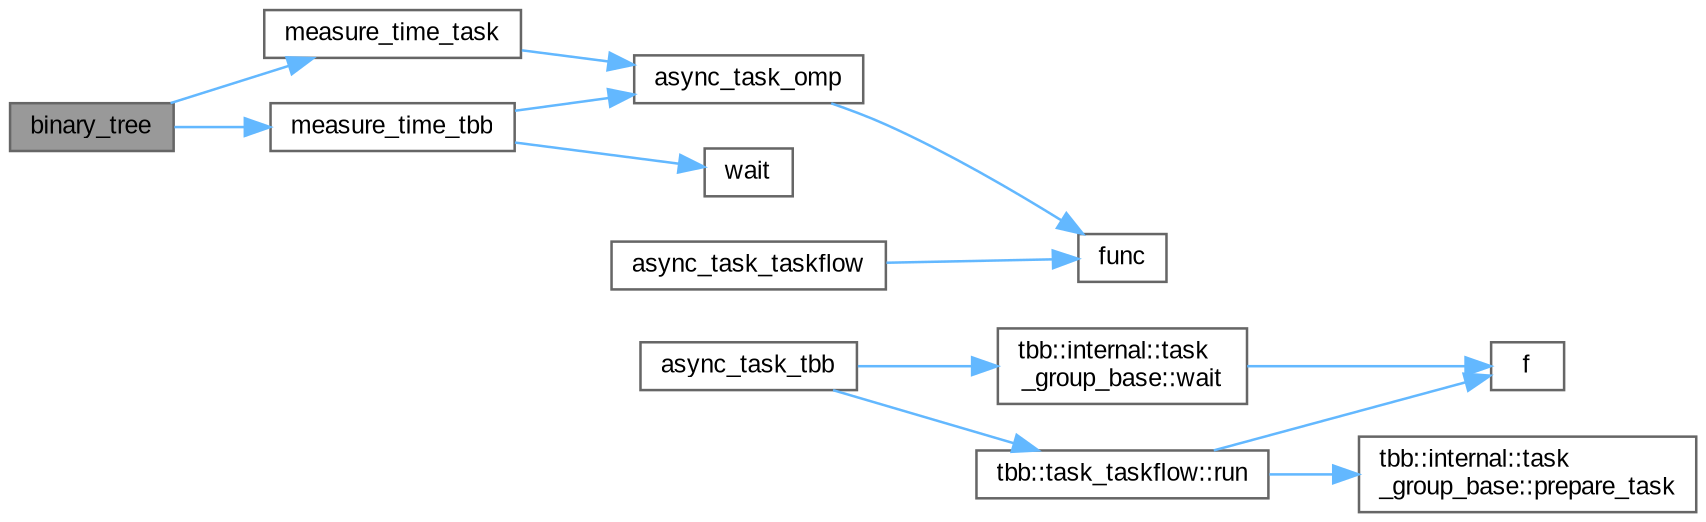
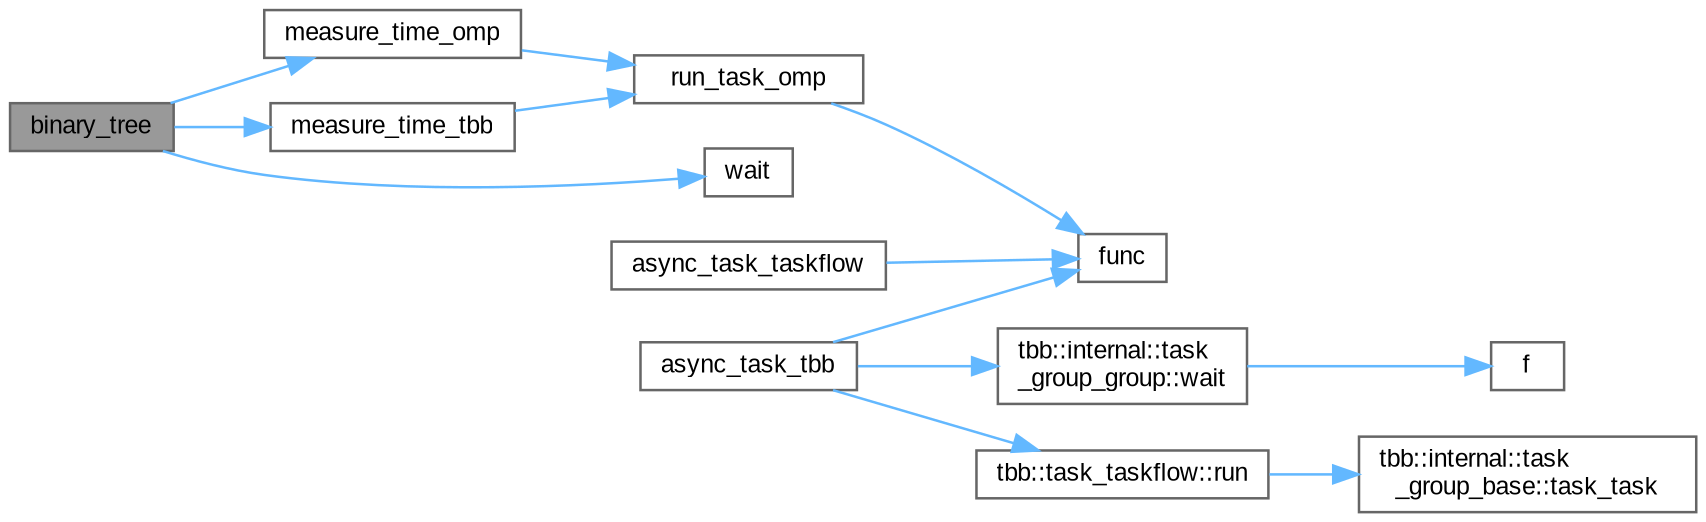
(393, 34) -> (393, 34)
(749, 79) -> (749, 79)
(597, 153) -> (419, 186)
none -> (943, 310)
(1122, 366) -> (1122, 366)
(1339, 416) -> none
(1528, 474) -> (1528, 474)
